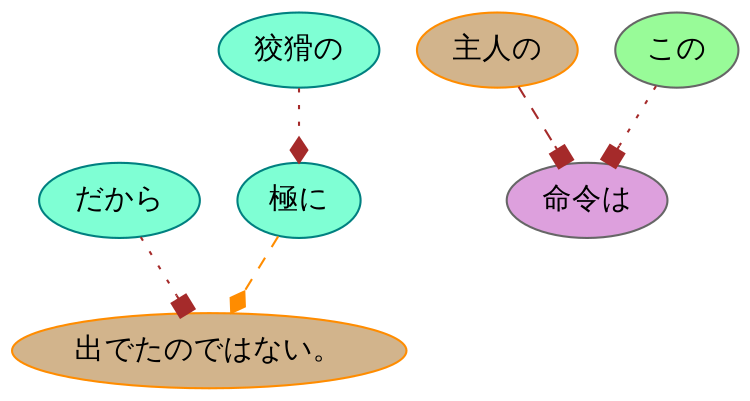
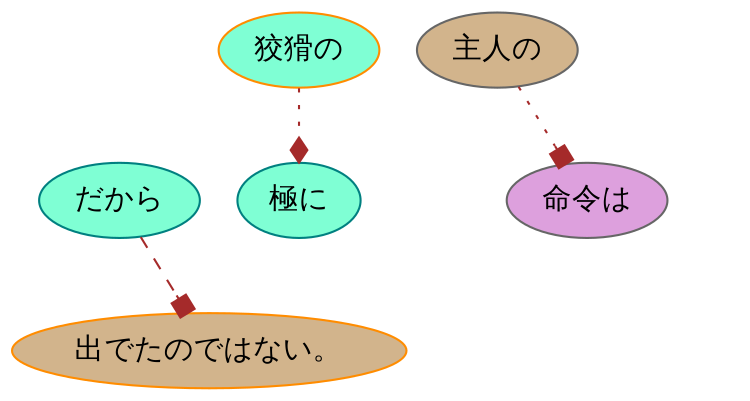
(299, 50) -> (299, 50)
(497, 50) -> (497, 50)
(677, 50) -> none
(537, 116) -> (537, 116)
(261, 264) -> none
(159, 266) -> (159, 266)
